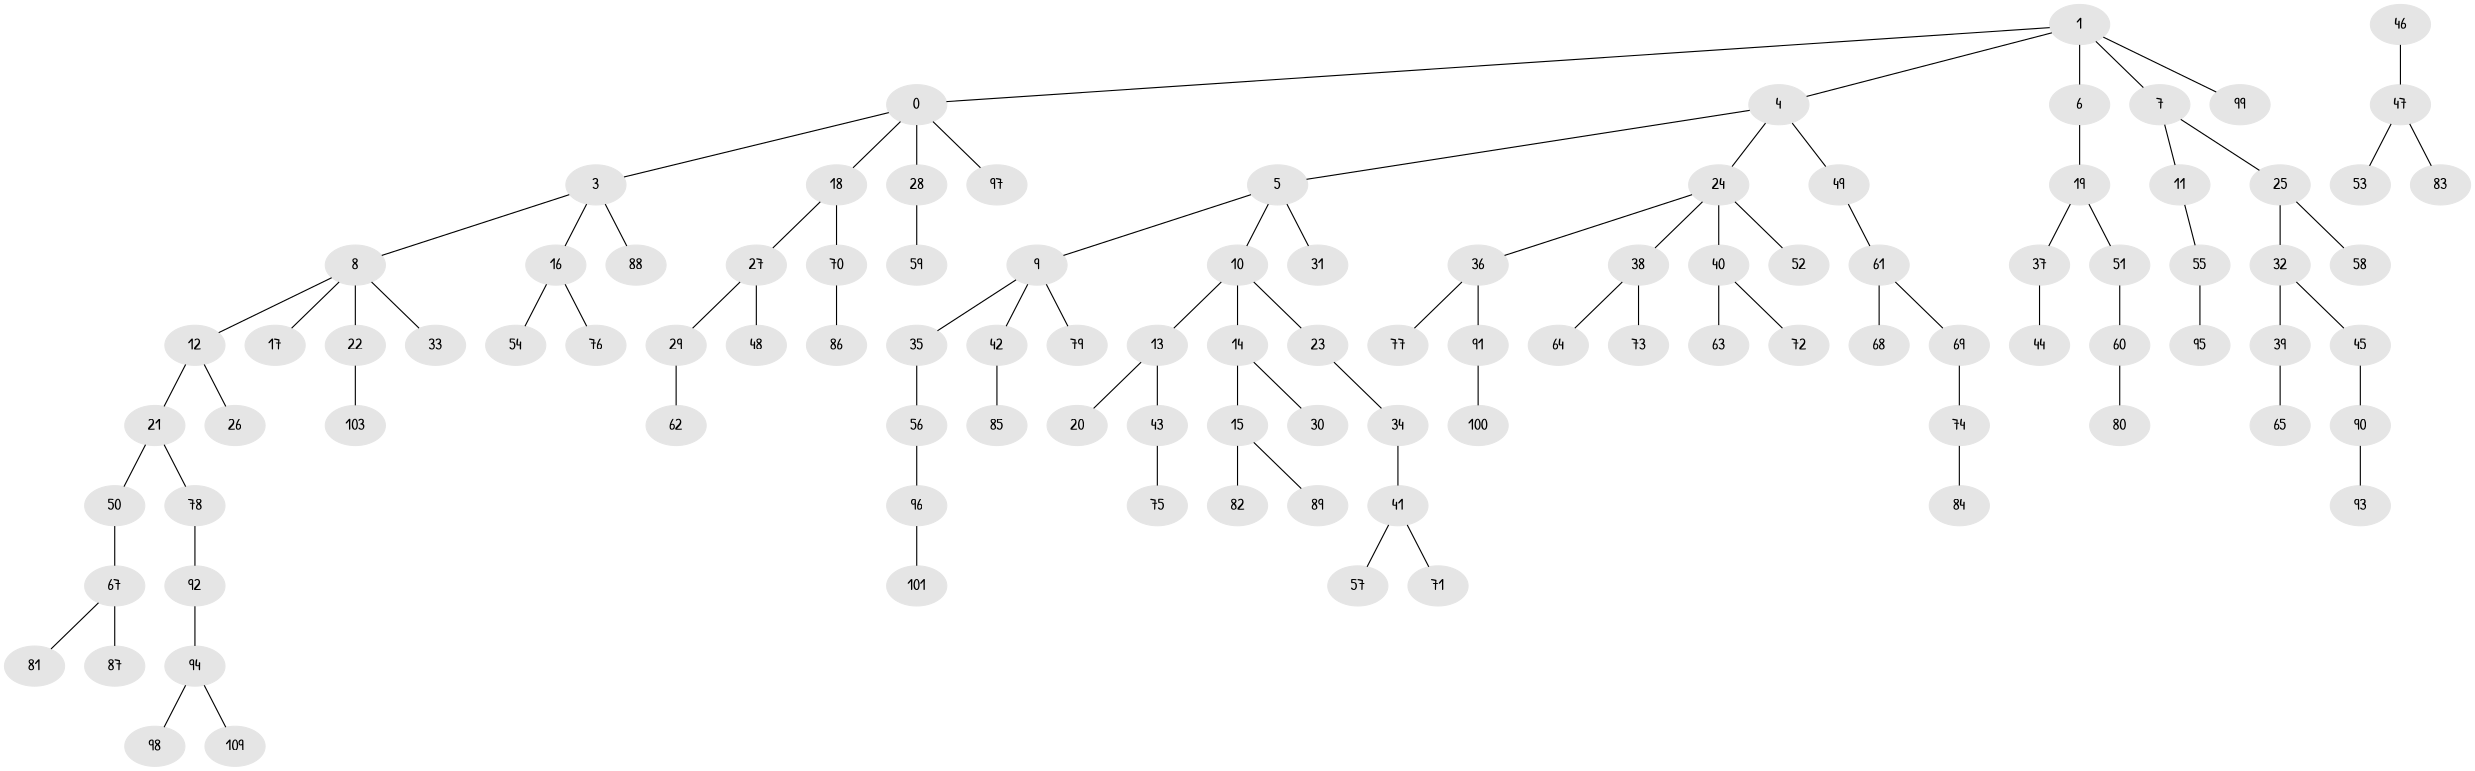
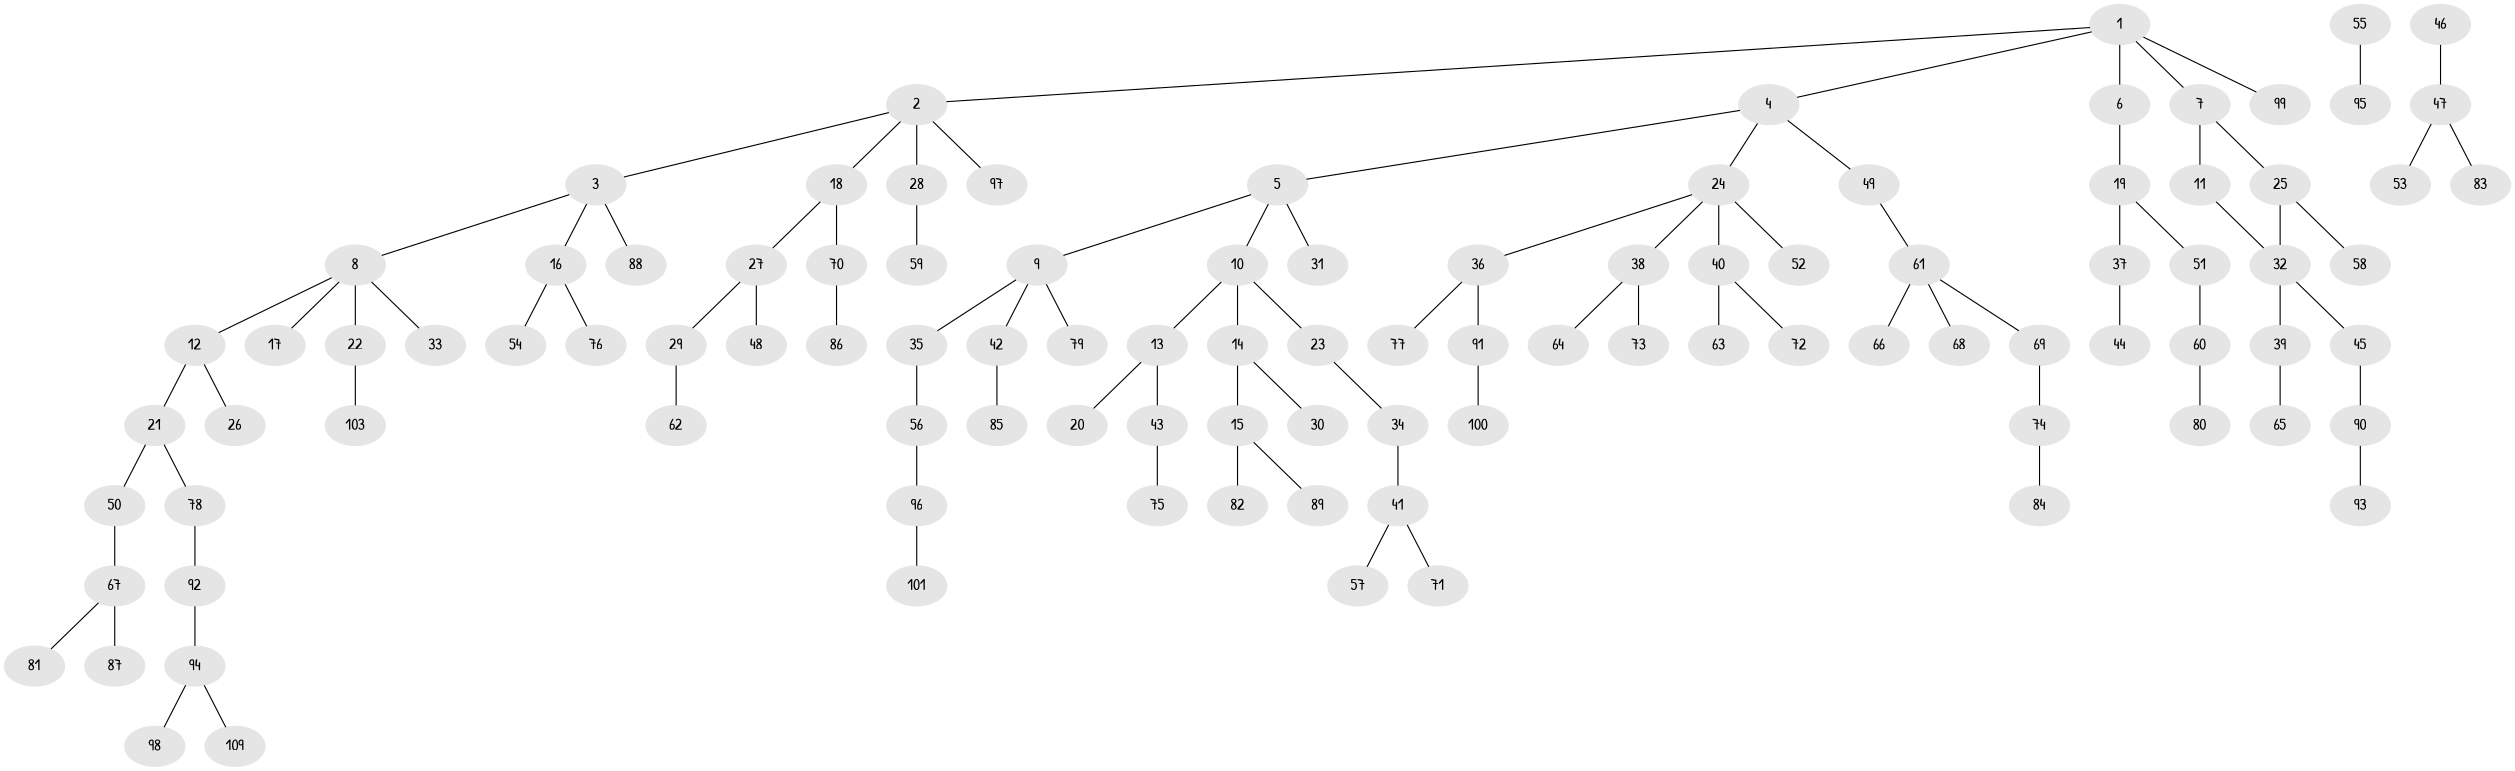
(917, 105) -> (917, 105)
(2190, 225) -> (2240, 225)
none -> (1879, 345)
